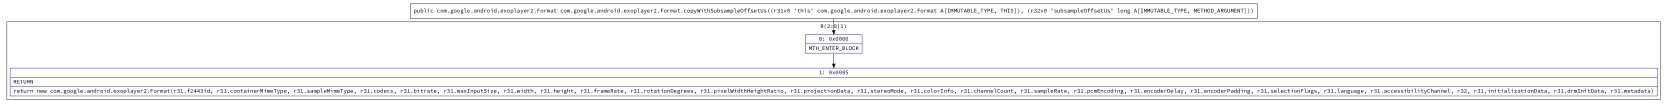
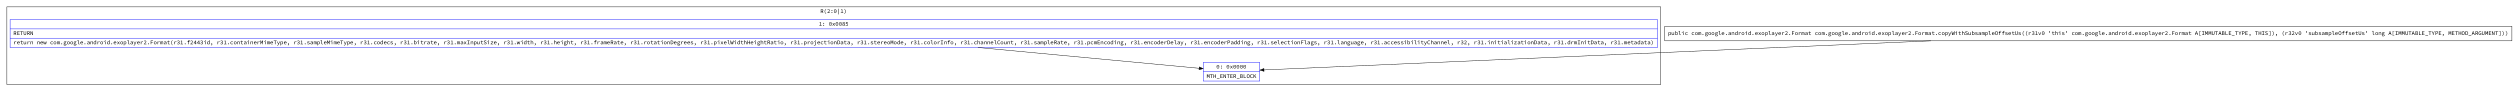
(834, 59) -> (1089, 58)
